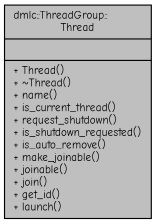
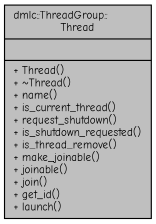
(60, 145) -> (65, 145)
